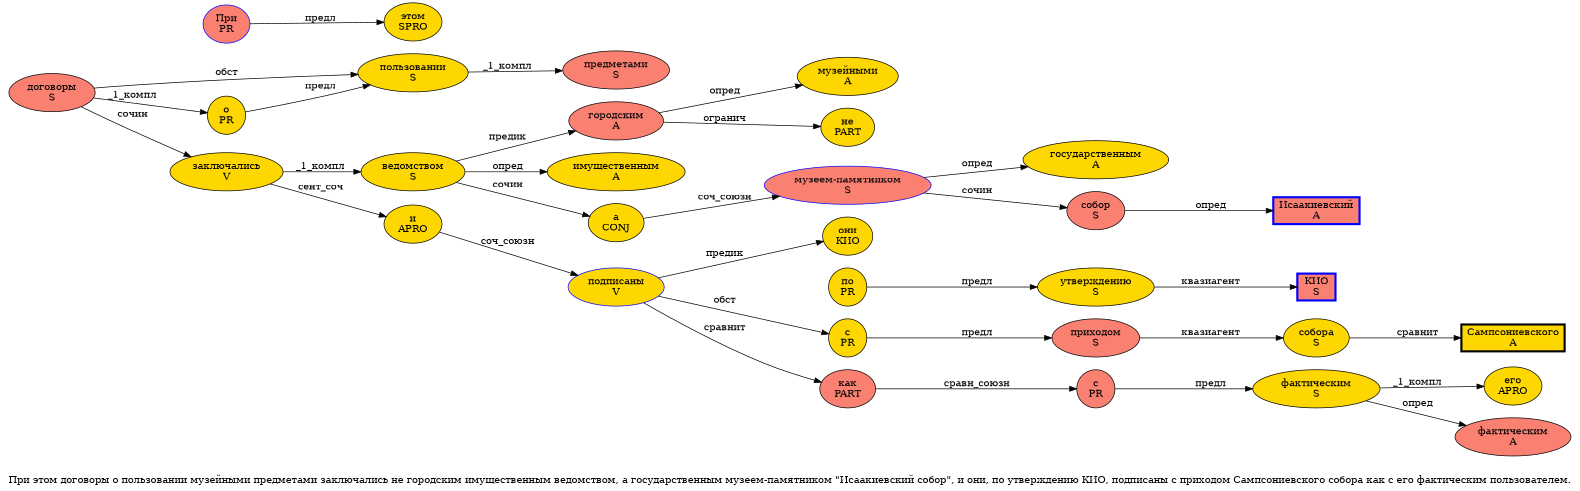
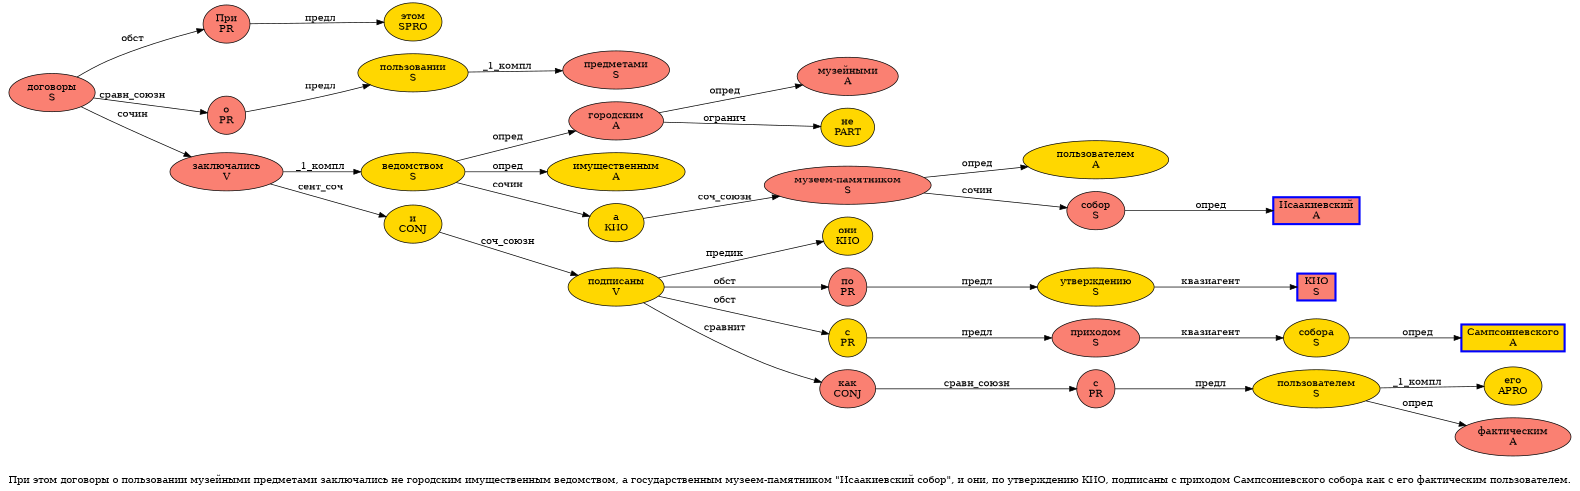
(227, 24) -> (227, 24)
(848, 76) -> (848, 76)
(222, 80) -> (135, 50)
(132, 95) -> (132, 95)
(227, 115) -> (227, 115)
(508, 137) -> (508, 137)
(1096, 160) -> (1096, 160)
(227, 172) -> (227, 172)
(848, 185) -> (848, 185)
(616, 223) -> (616, 223)
(413, 224) -> (413, 224)
(616, 287) -> (616, 287)
none -> (743, 287)
(848, 287) -> (848, 287)
(1417, 333) -> (1417, 333)
(1513, 338) -> (1513, 338)
(848, 389) -> (848, 389)
(1316, 389) -> (1316, 389)
